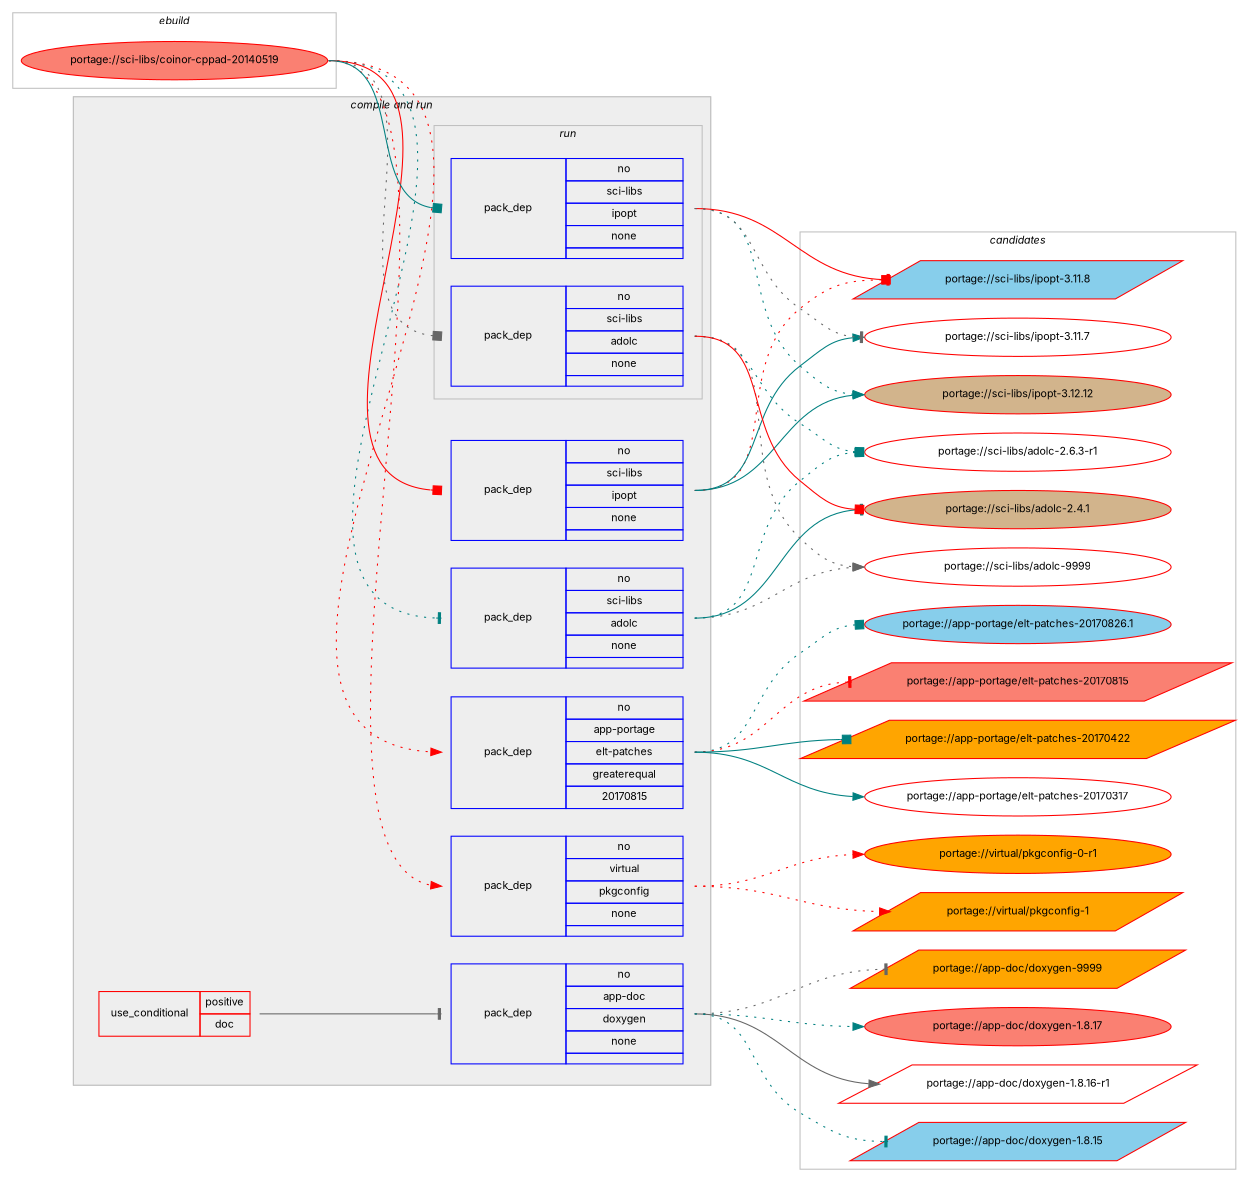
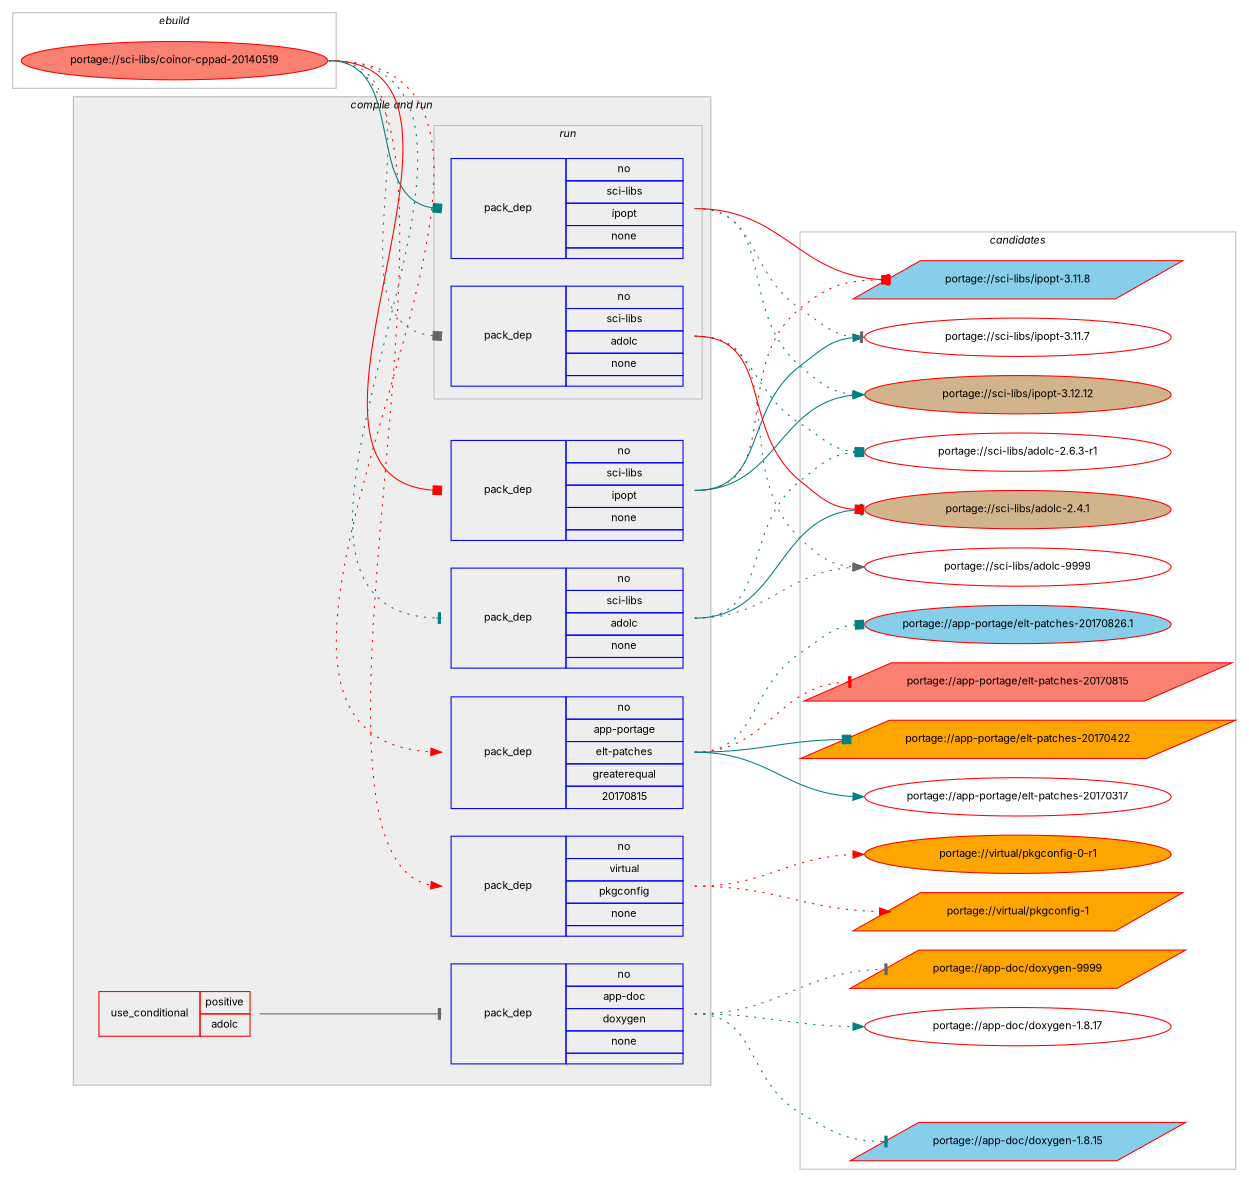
(225, 1025) -> (225, 1025)
(1018, 1027) -> (1018, 1027)
(1018, 1084) -> none
